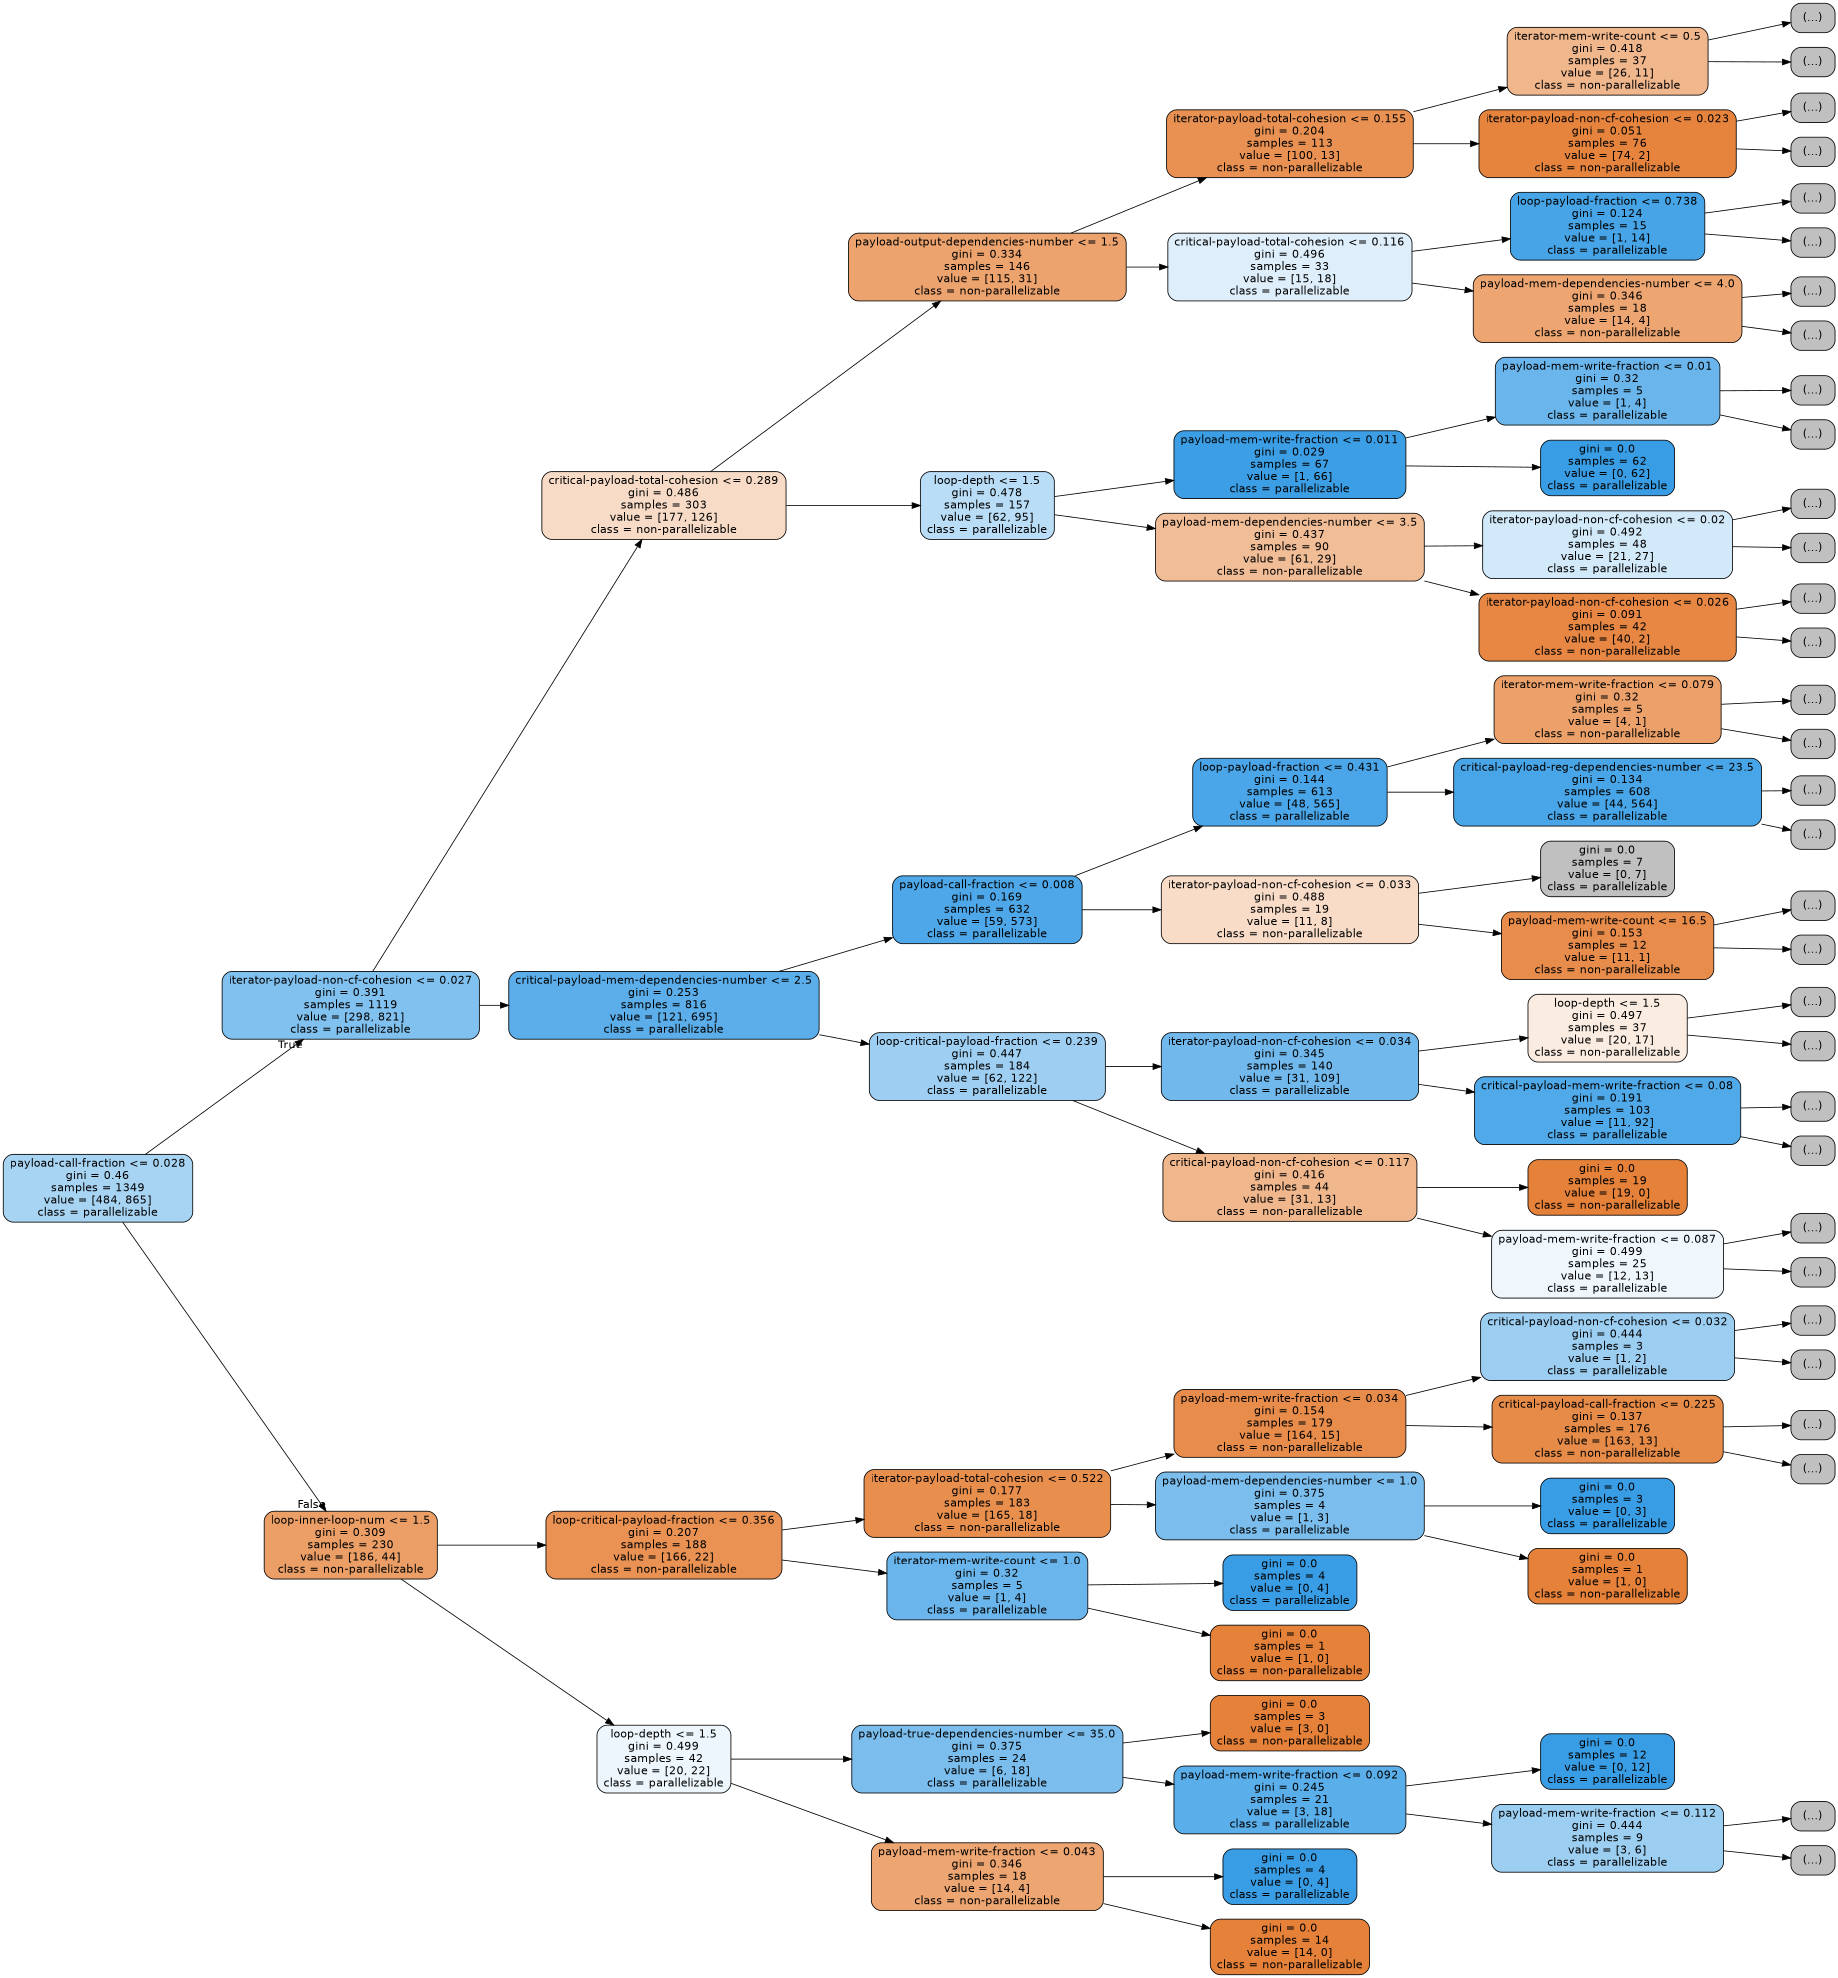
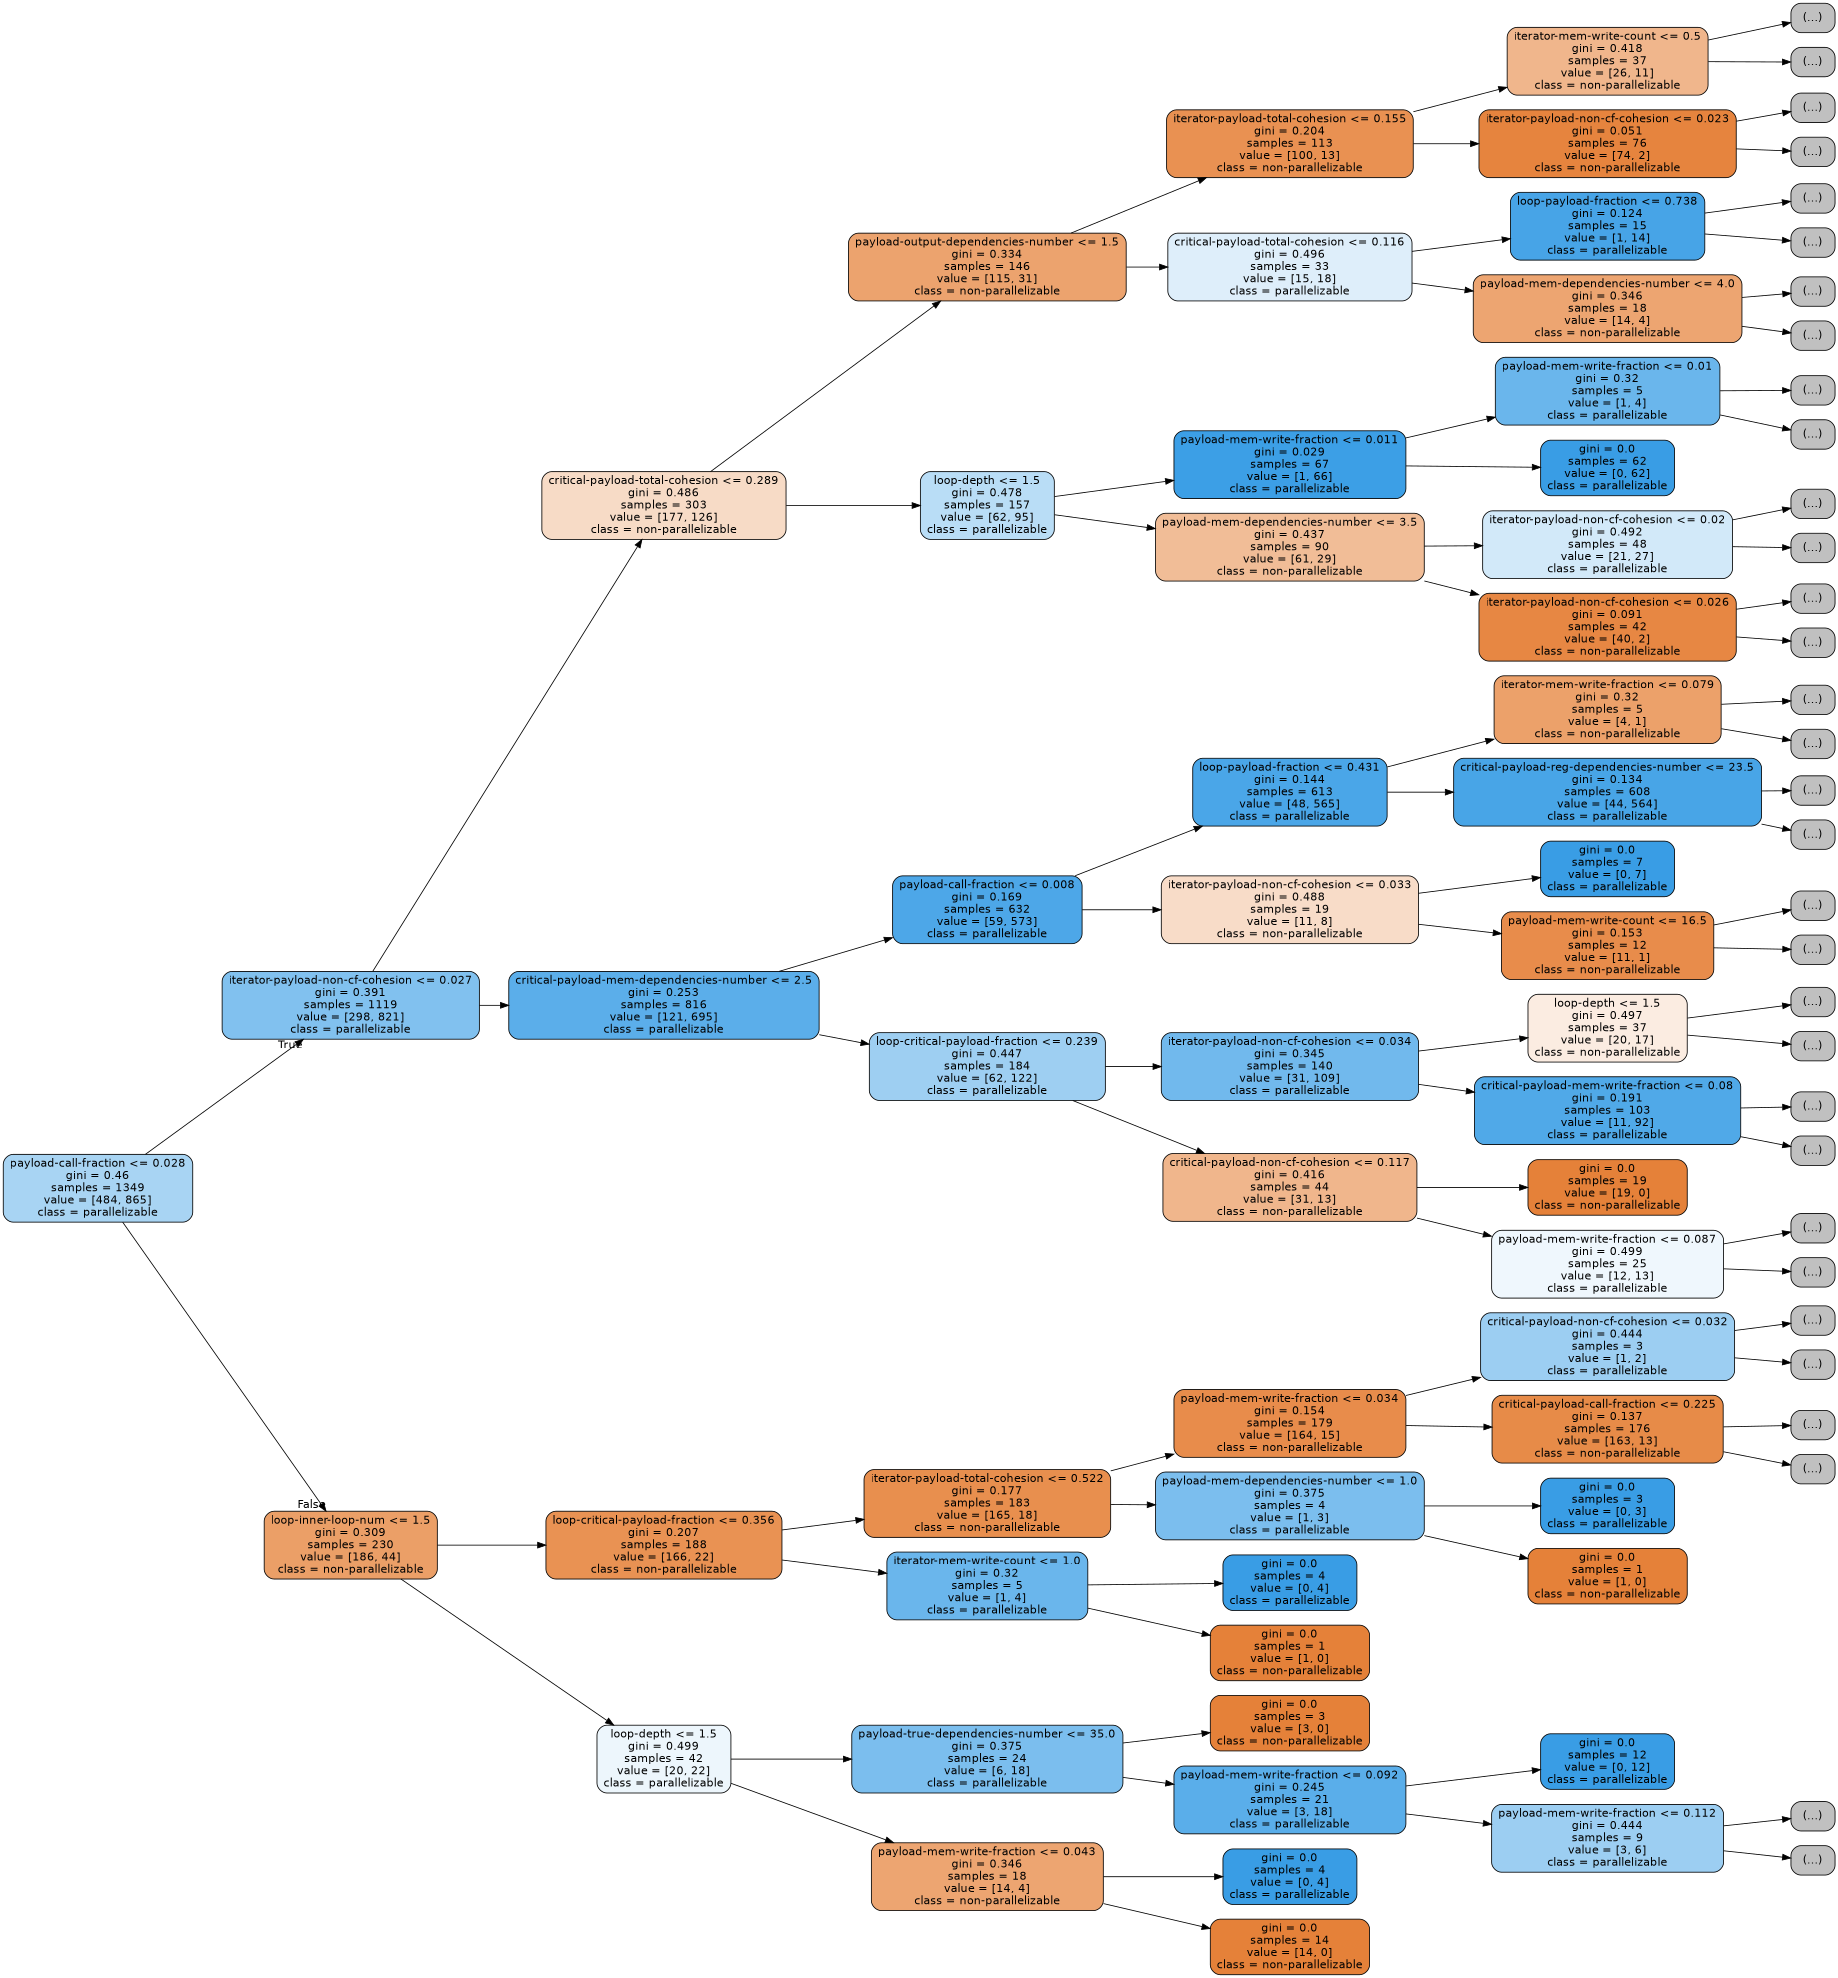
(1608, 869) -> (1608, 869)
